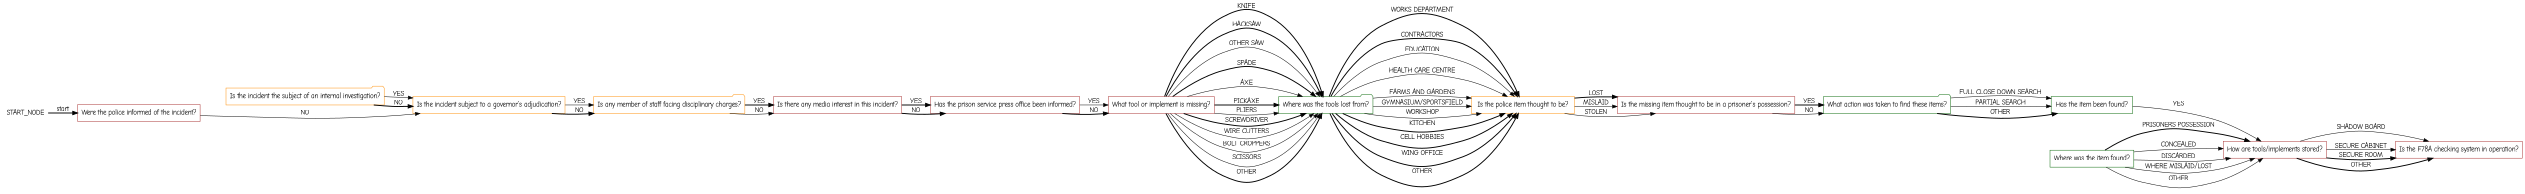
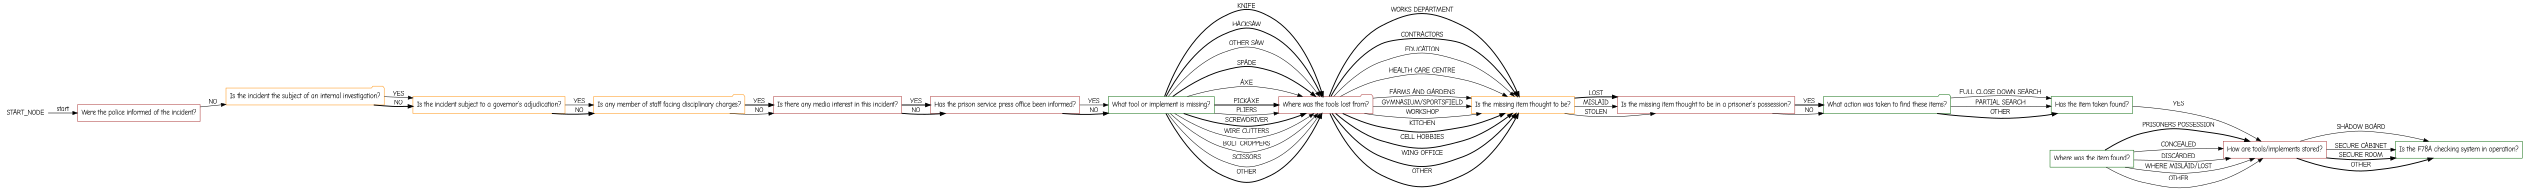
(1161, 105) -> (1161, 105)
(1326, 105) -> (1326, 105)
(1523, 105) -> (1523, 105)
(2092, 105) -> (2092, 105)
(60, 113) -> (60, 113)
(308, 118) -> (211, 106)
(2459, 150) -> (2459, 150)
